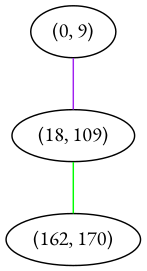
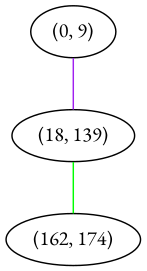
(73, 136) -> (73, 136)
(73, 240) -> (73, 240)
